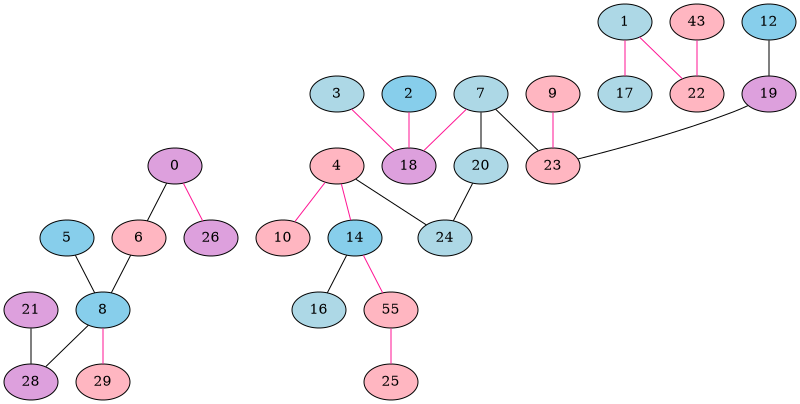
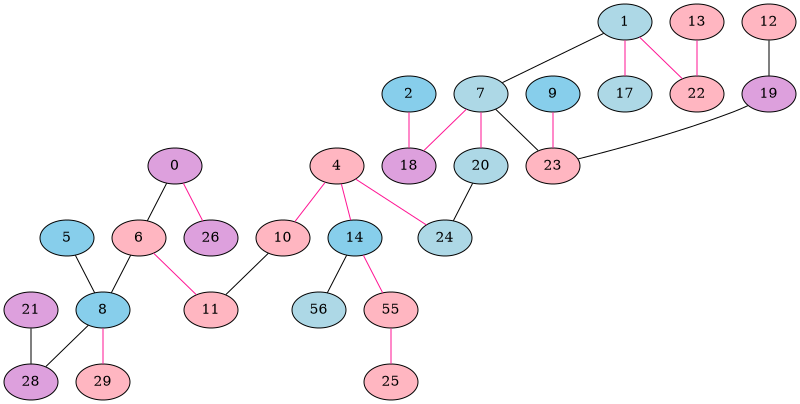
(697, 22) -> (697, 22)
(769, 22) -> (769, 22)
none -> (553, 58)
(337, 94) -> none
(553, 94) -> (553, 94)
(481, 130) -> (481, 130)
(391, 202) -> (391, 202)
none -> (211, 310)
(319, 310) -> (319, 310)
